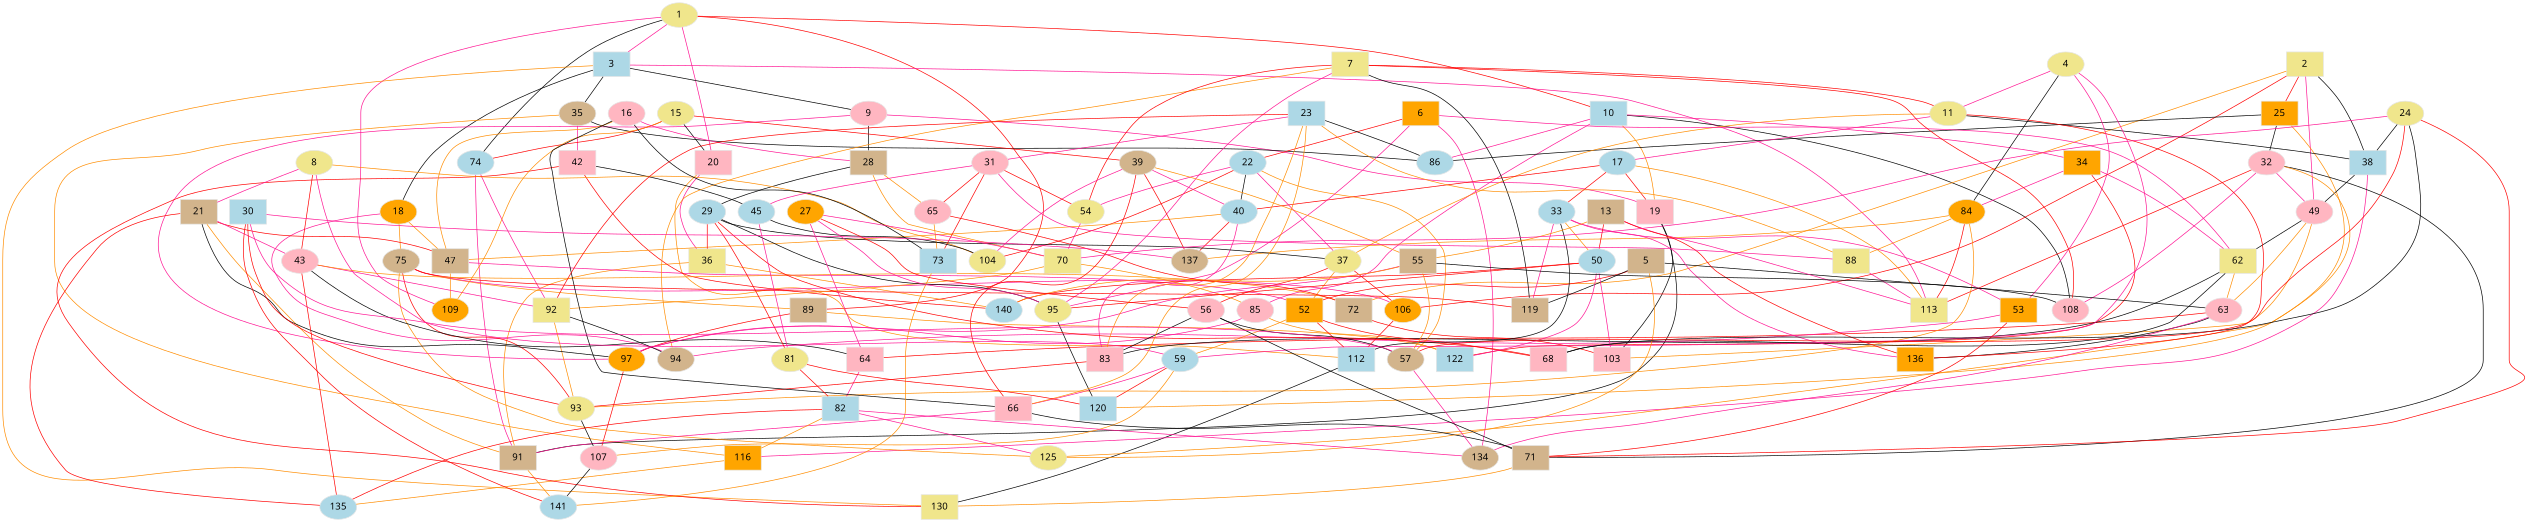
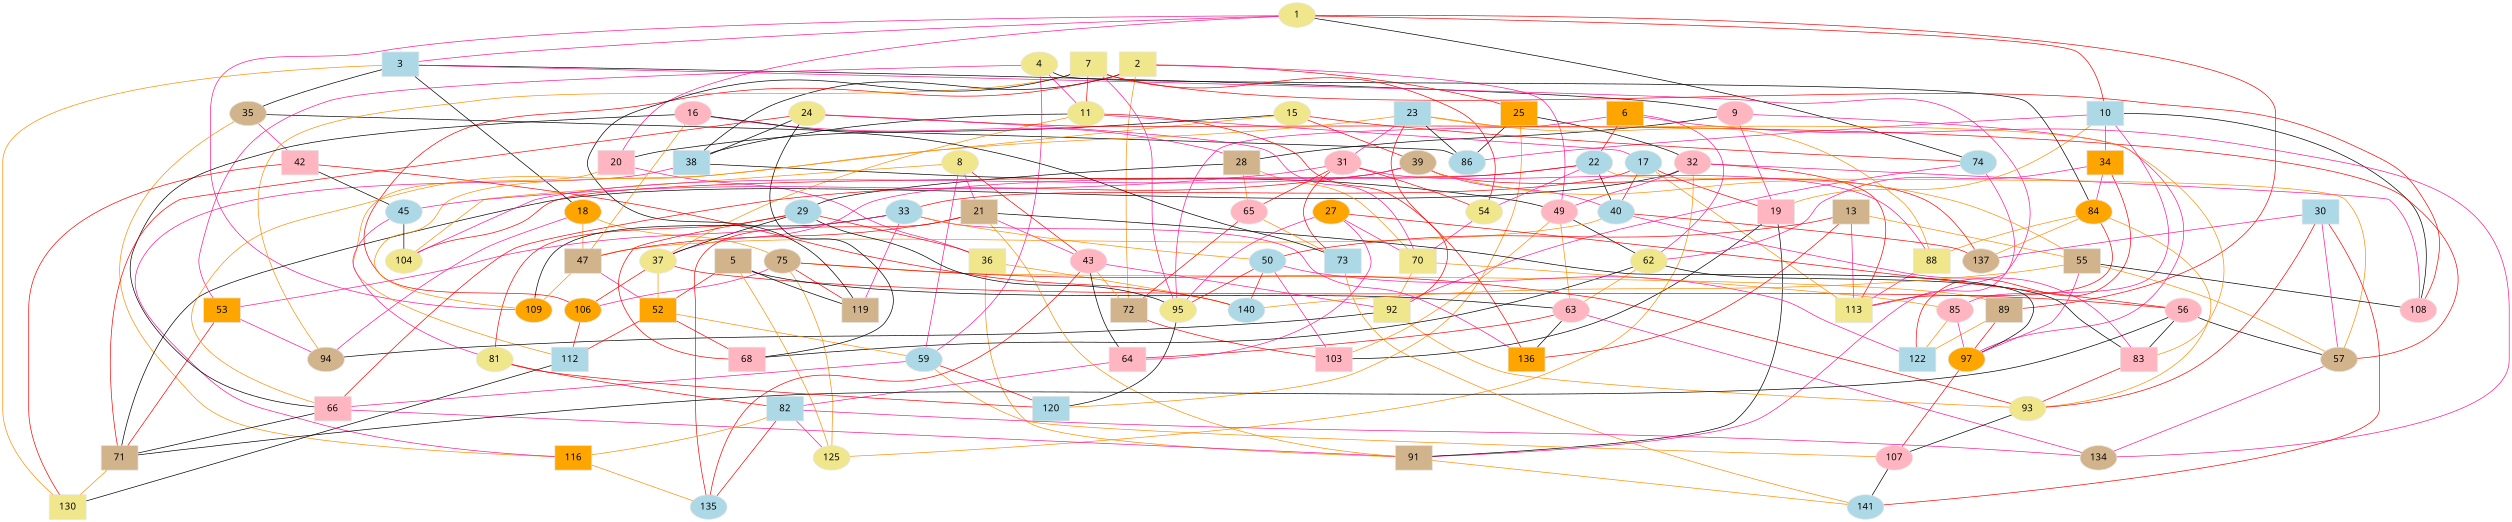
(2238, 261) -> (1649, 261)
(1538, 332) -> (693, 226)
